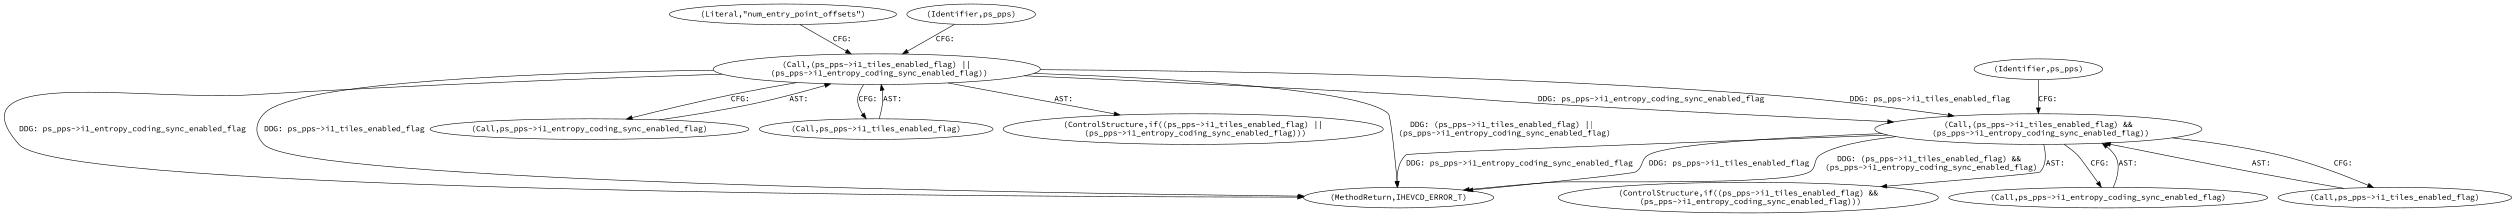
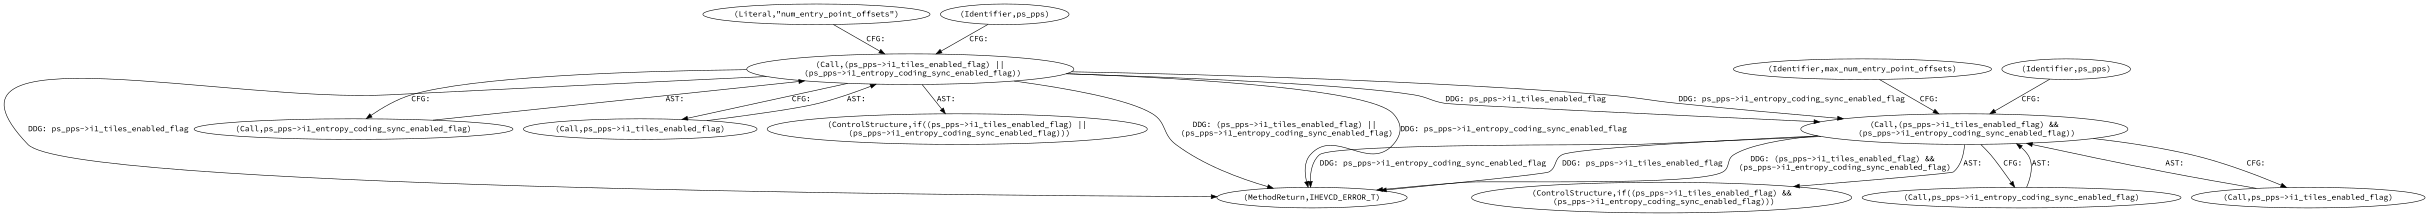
none -> (1862, 69)
